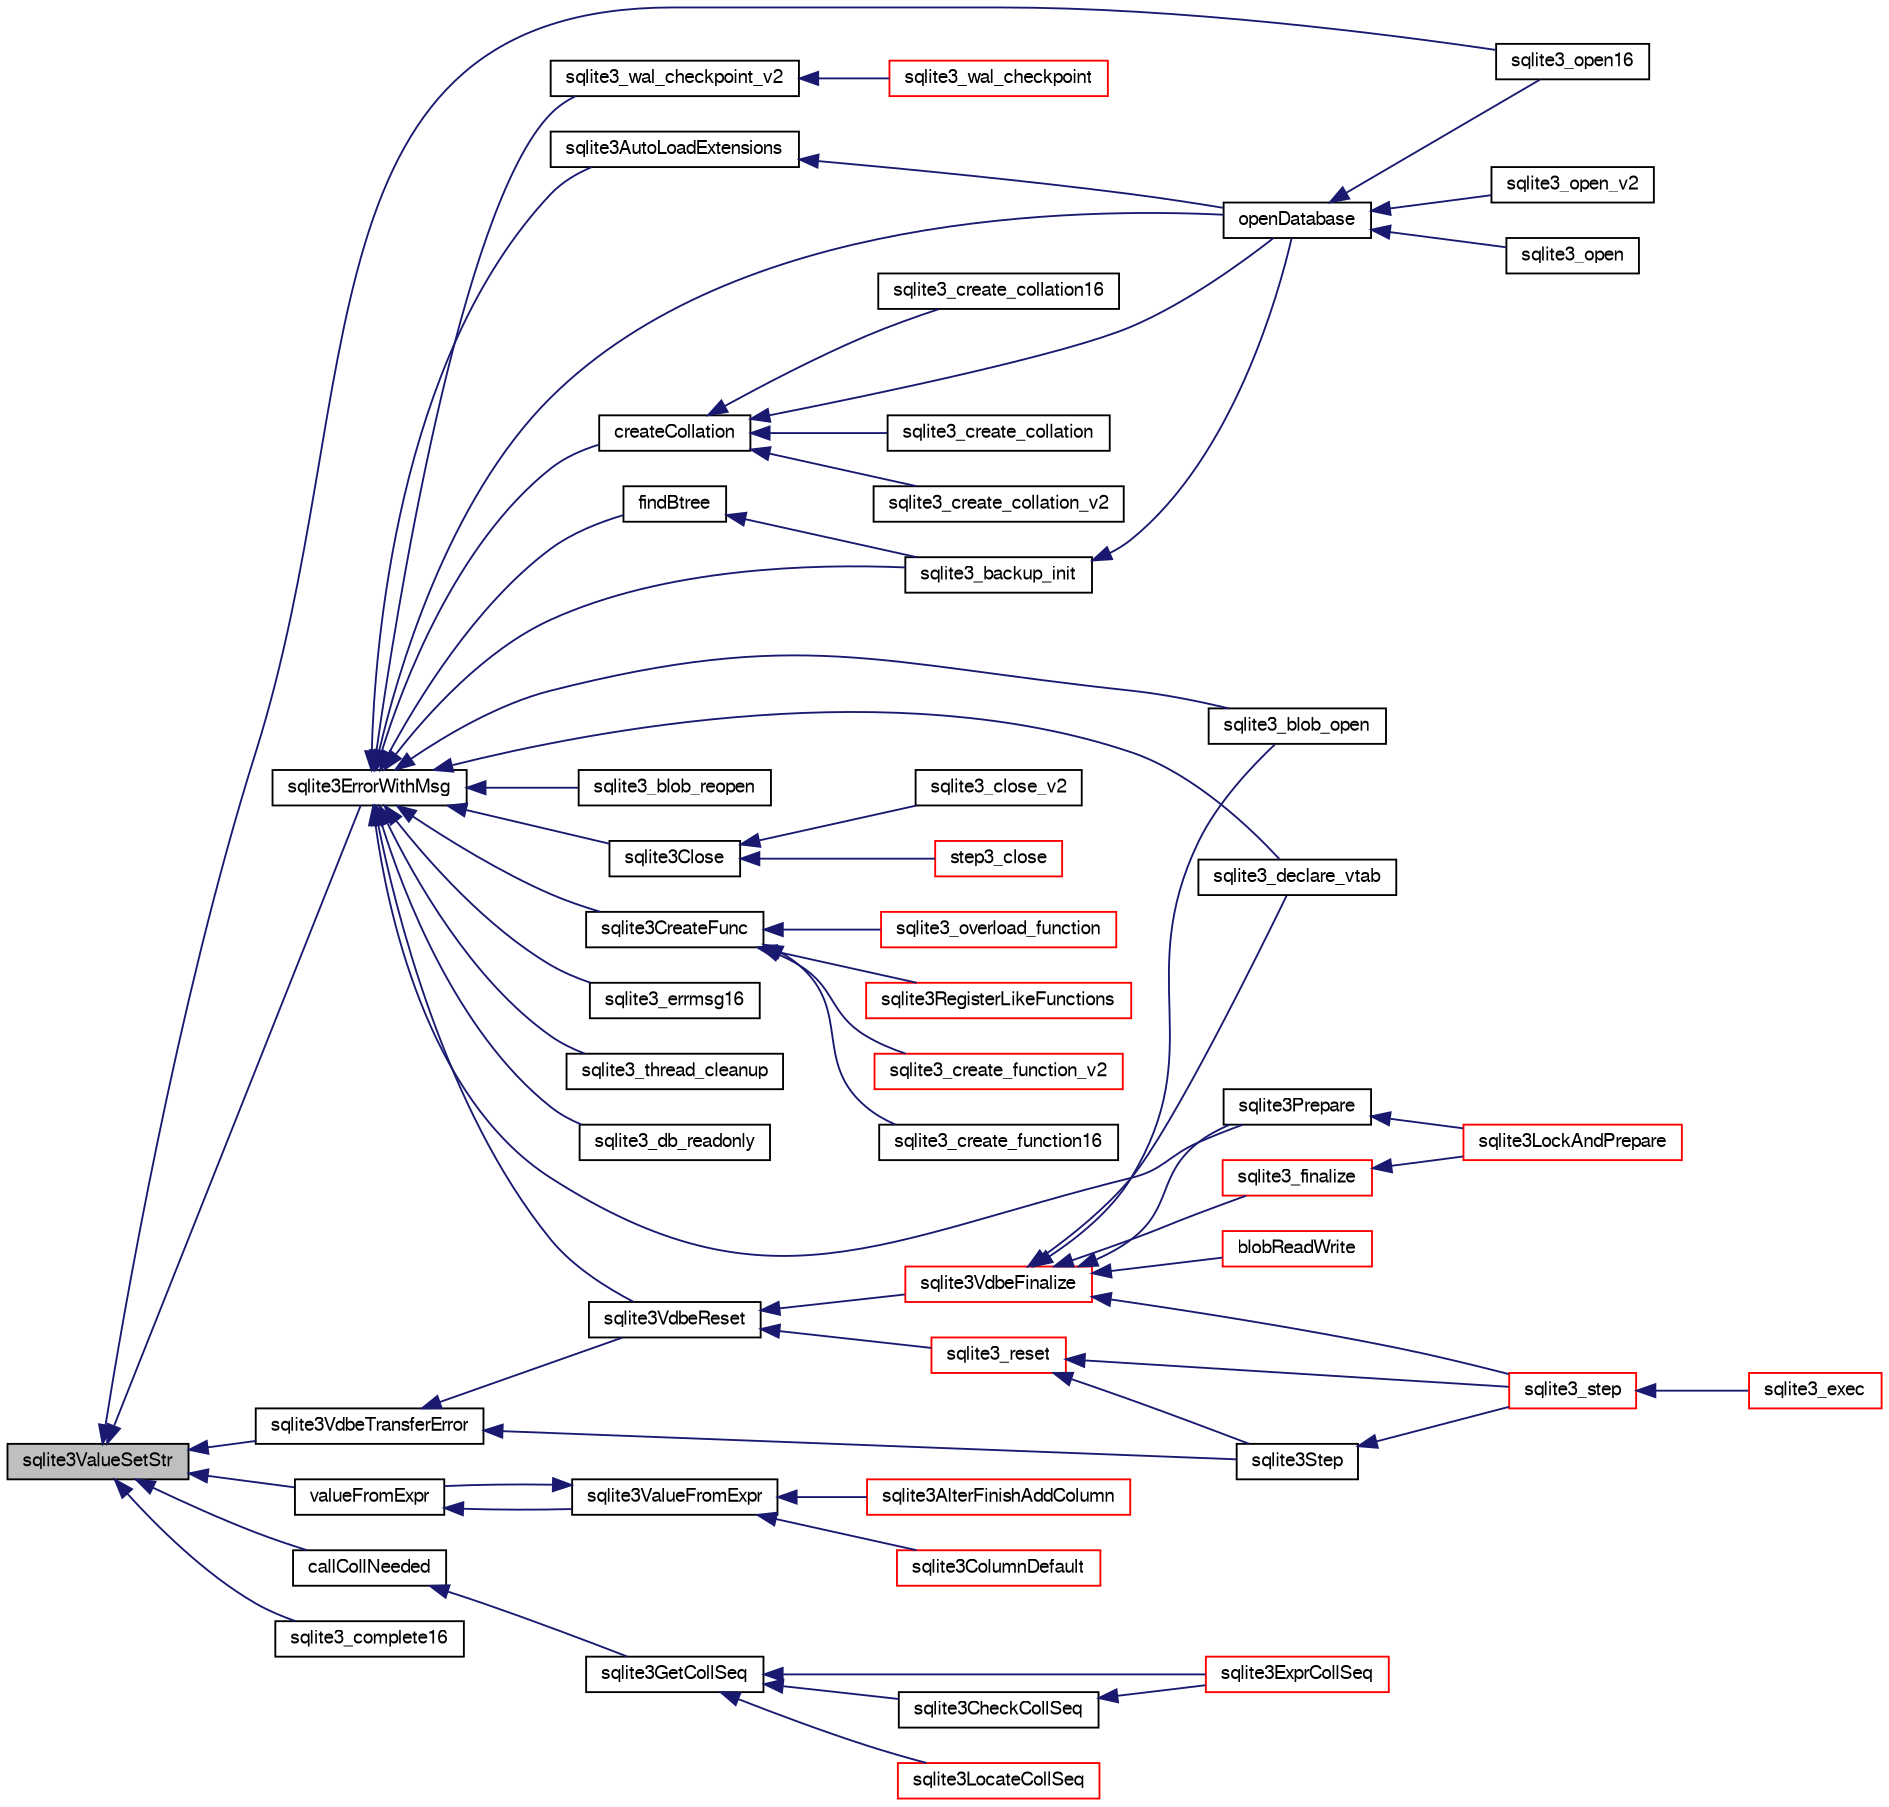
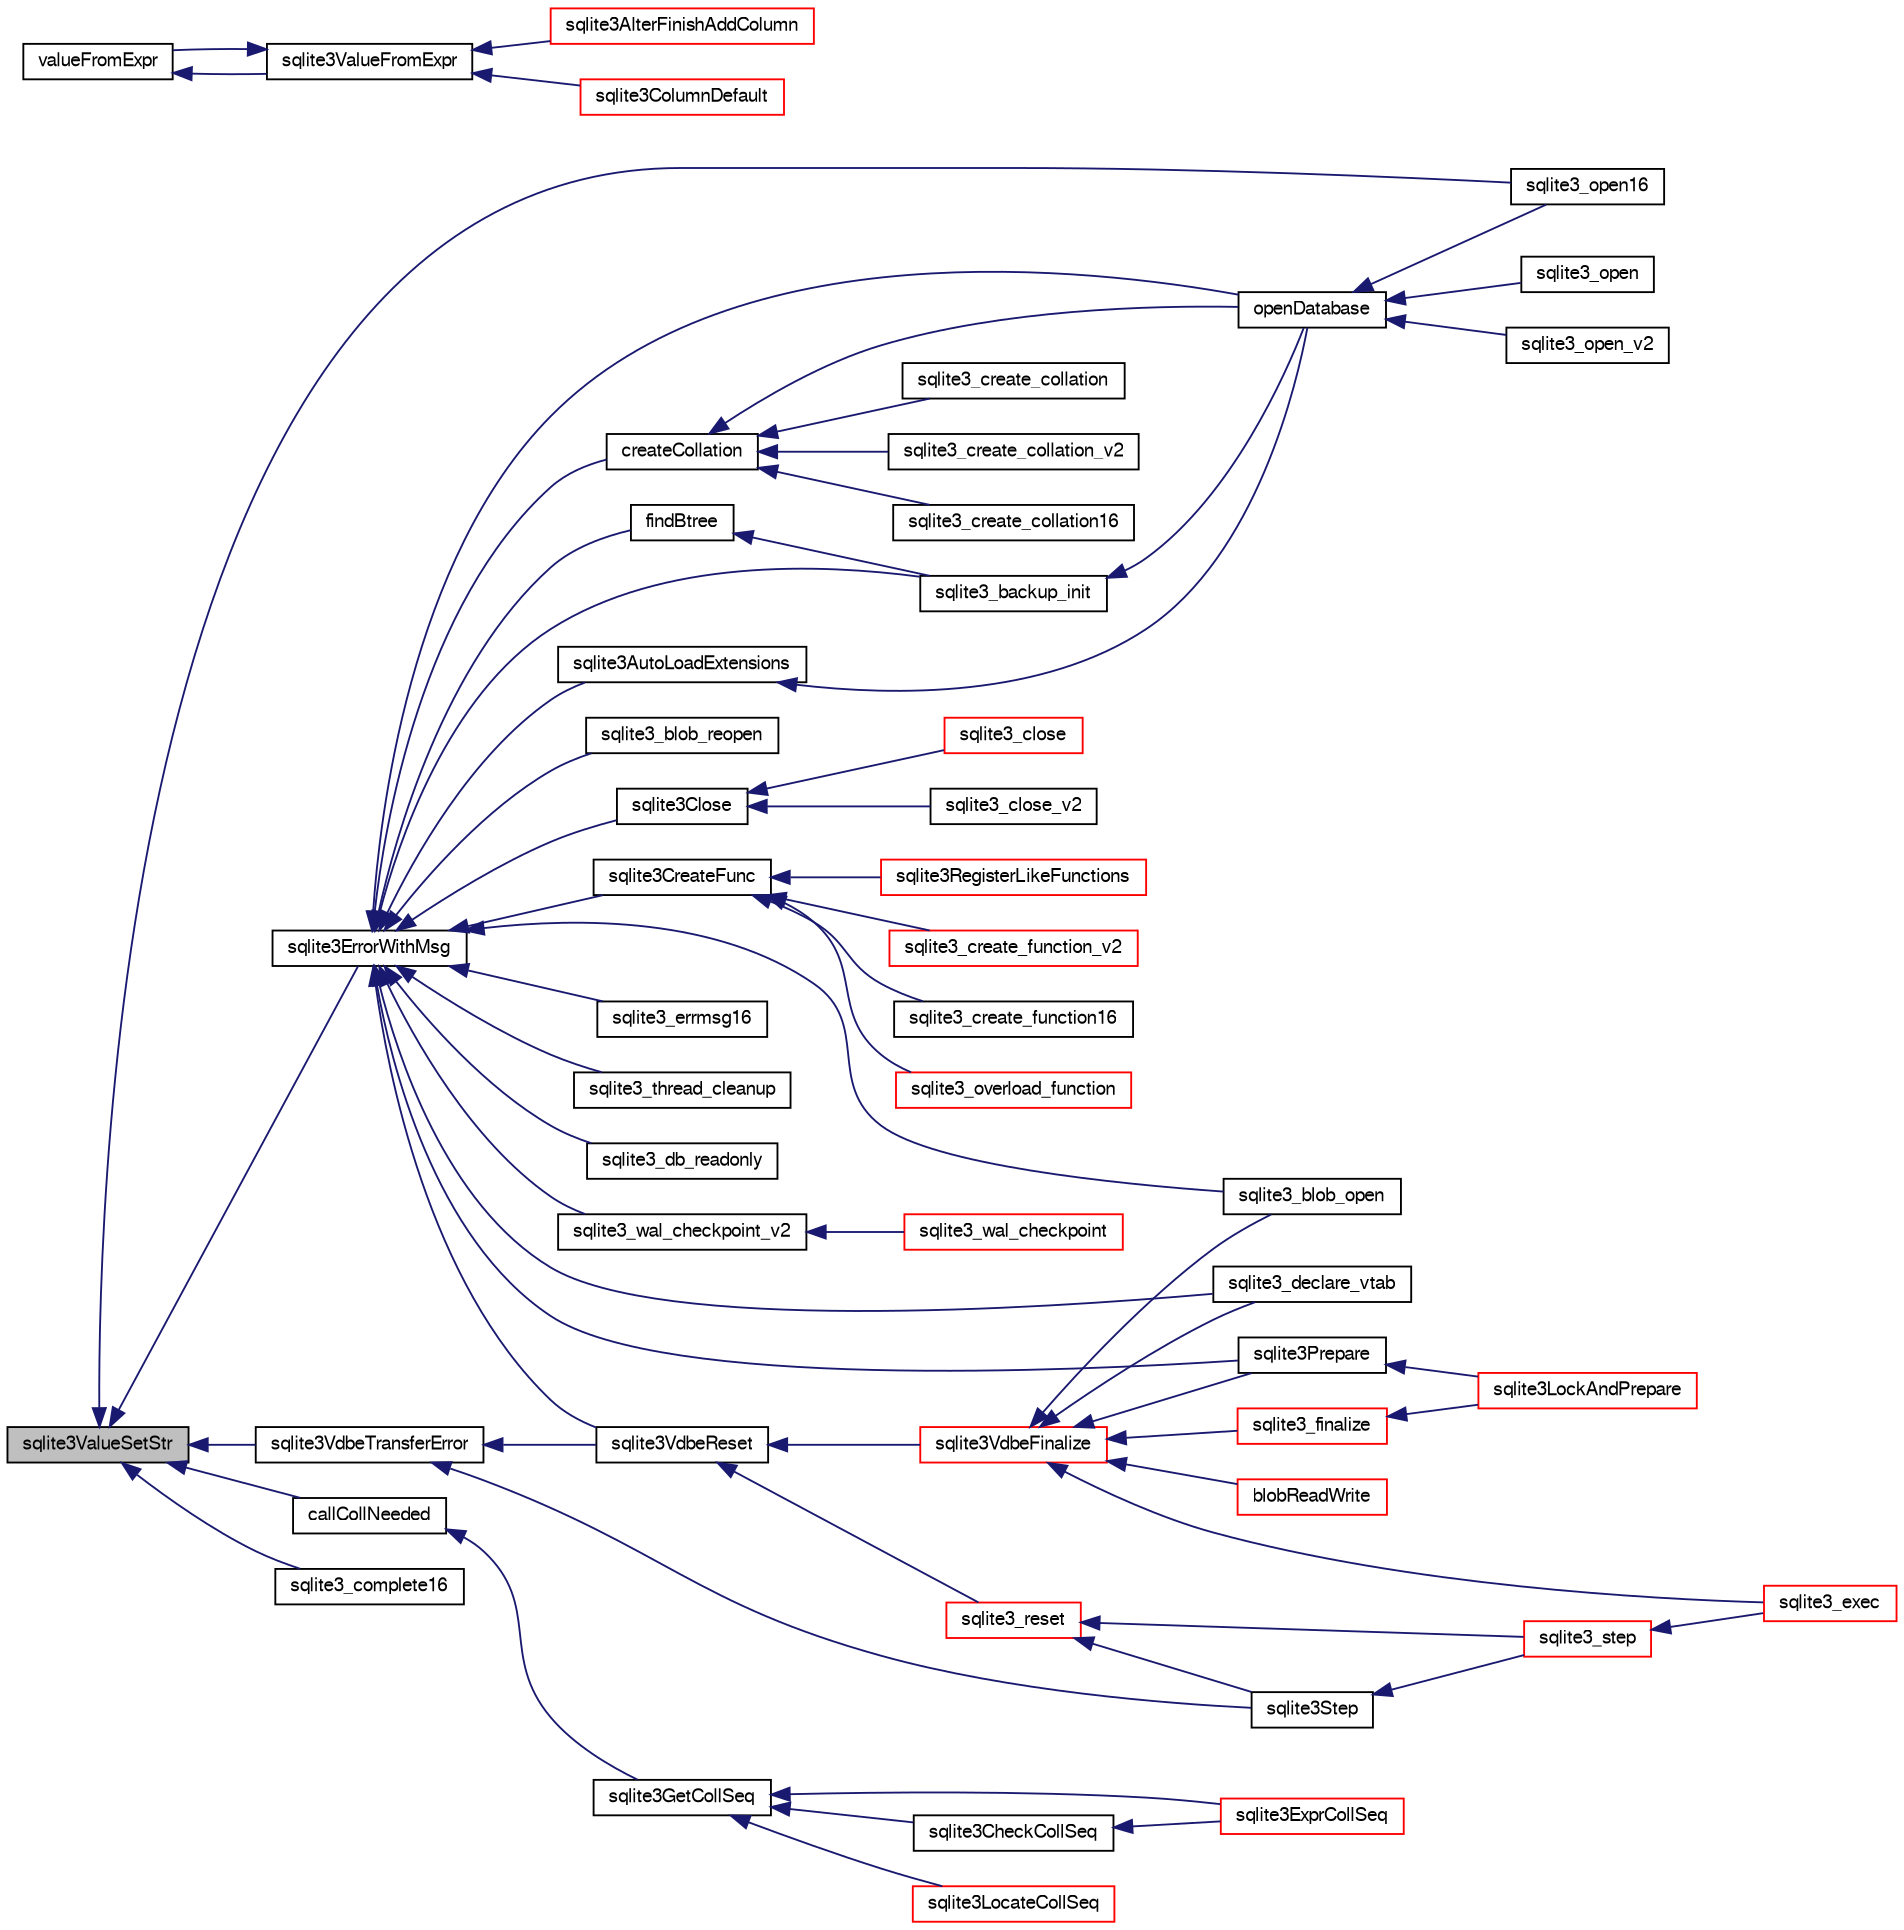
(999, 859) -> (1014, 735)
(1311, 1332) -> (1407, 1572)
(251, 1482) -> none
